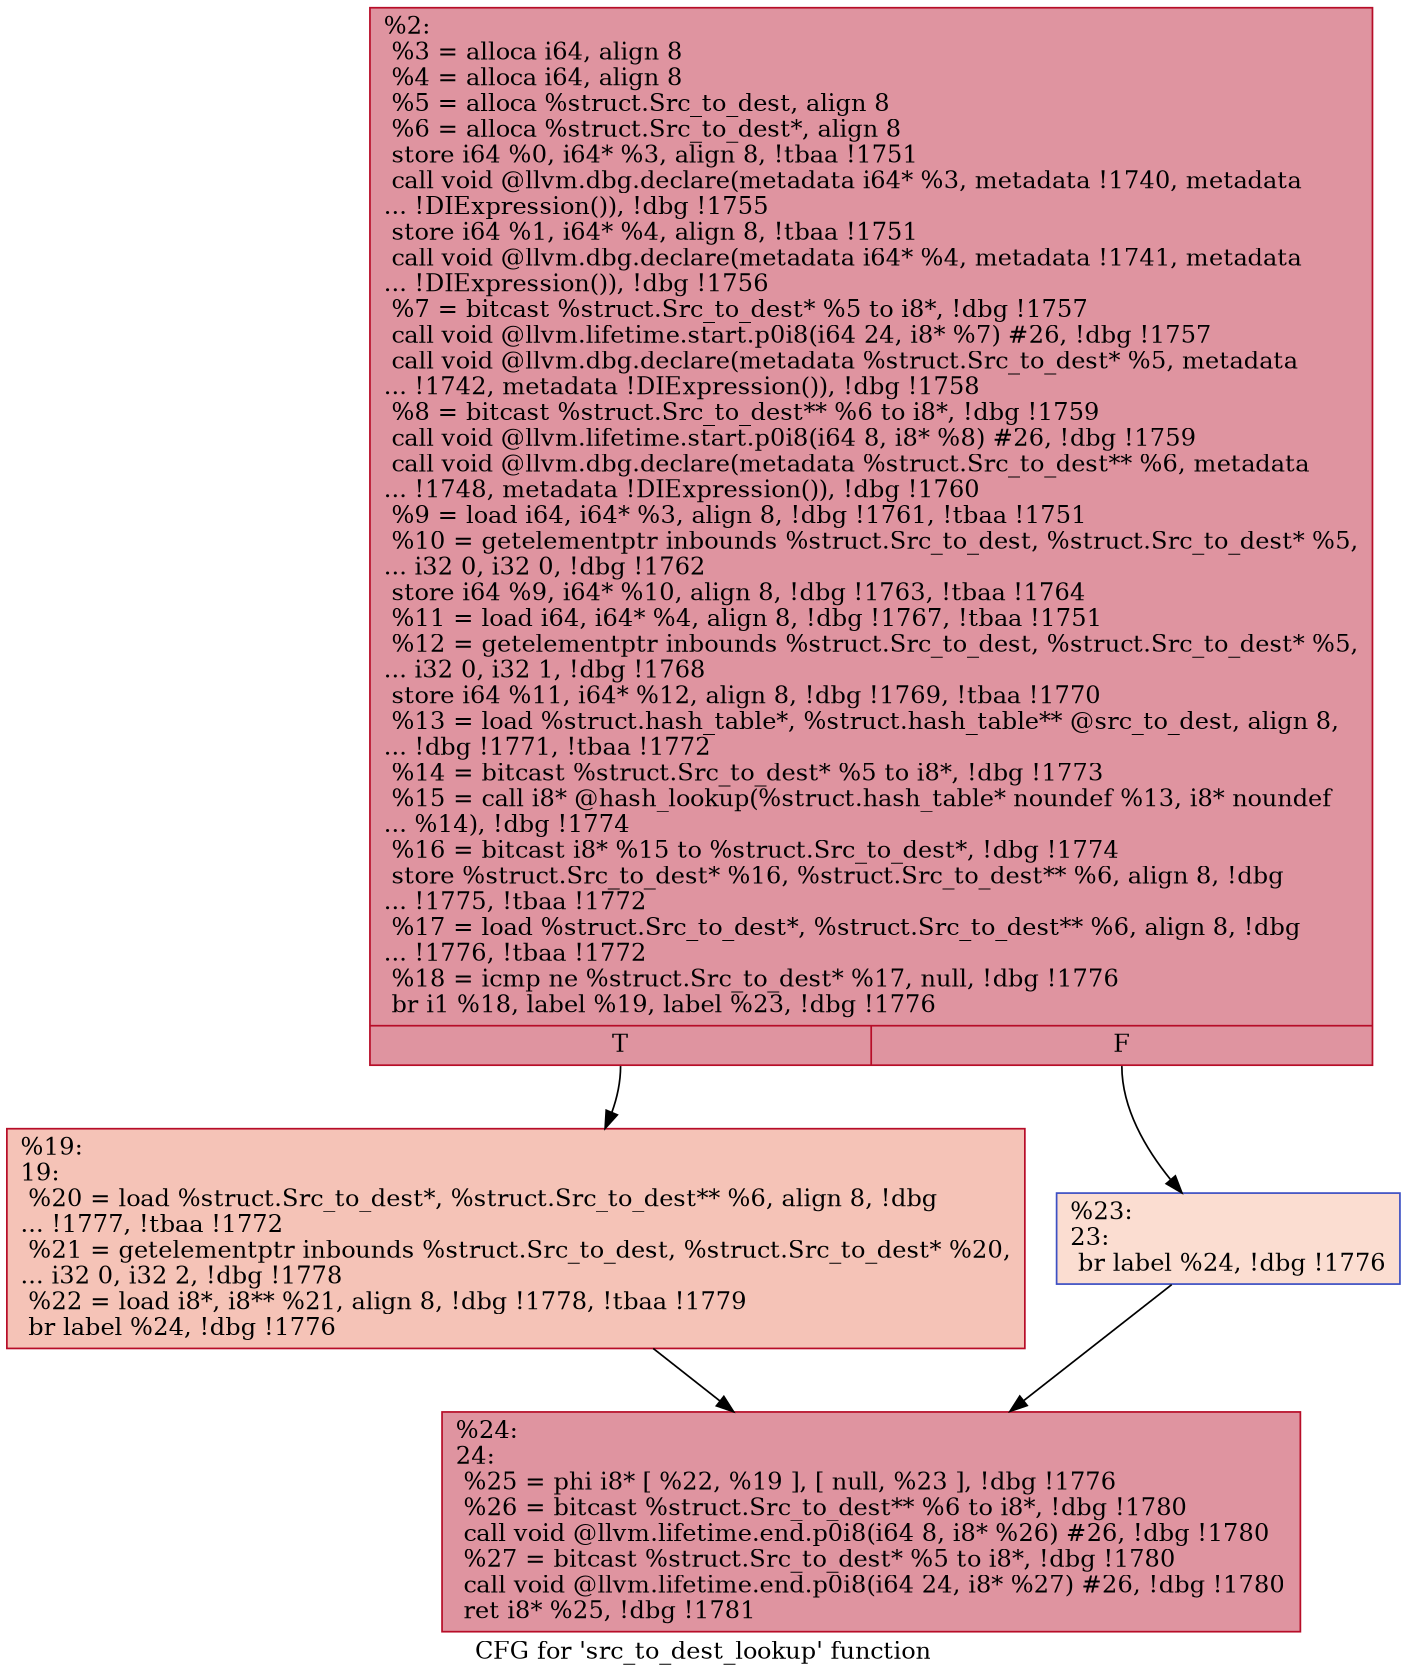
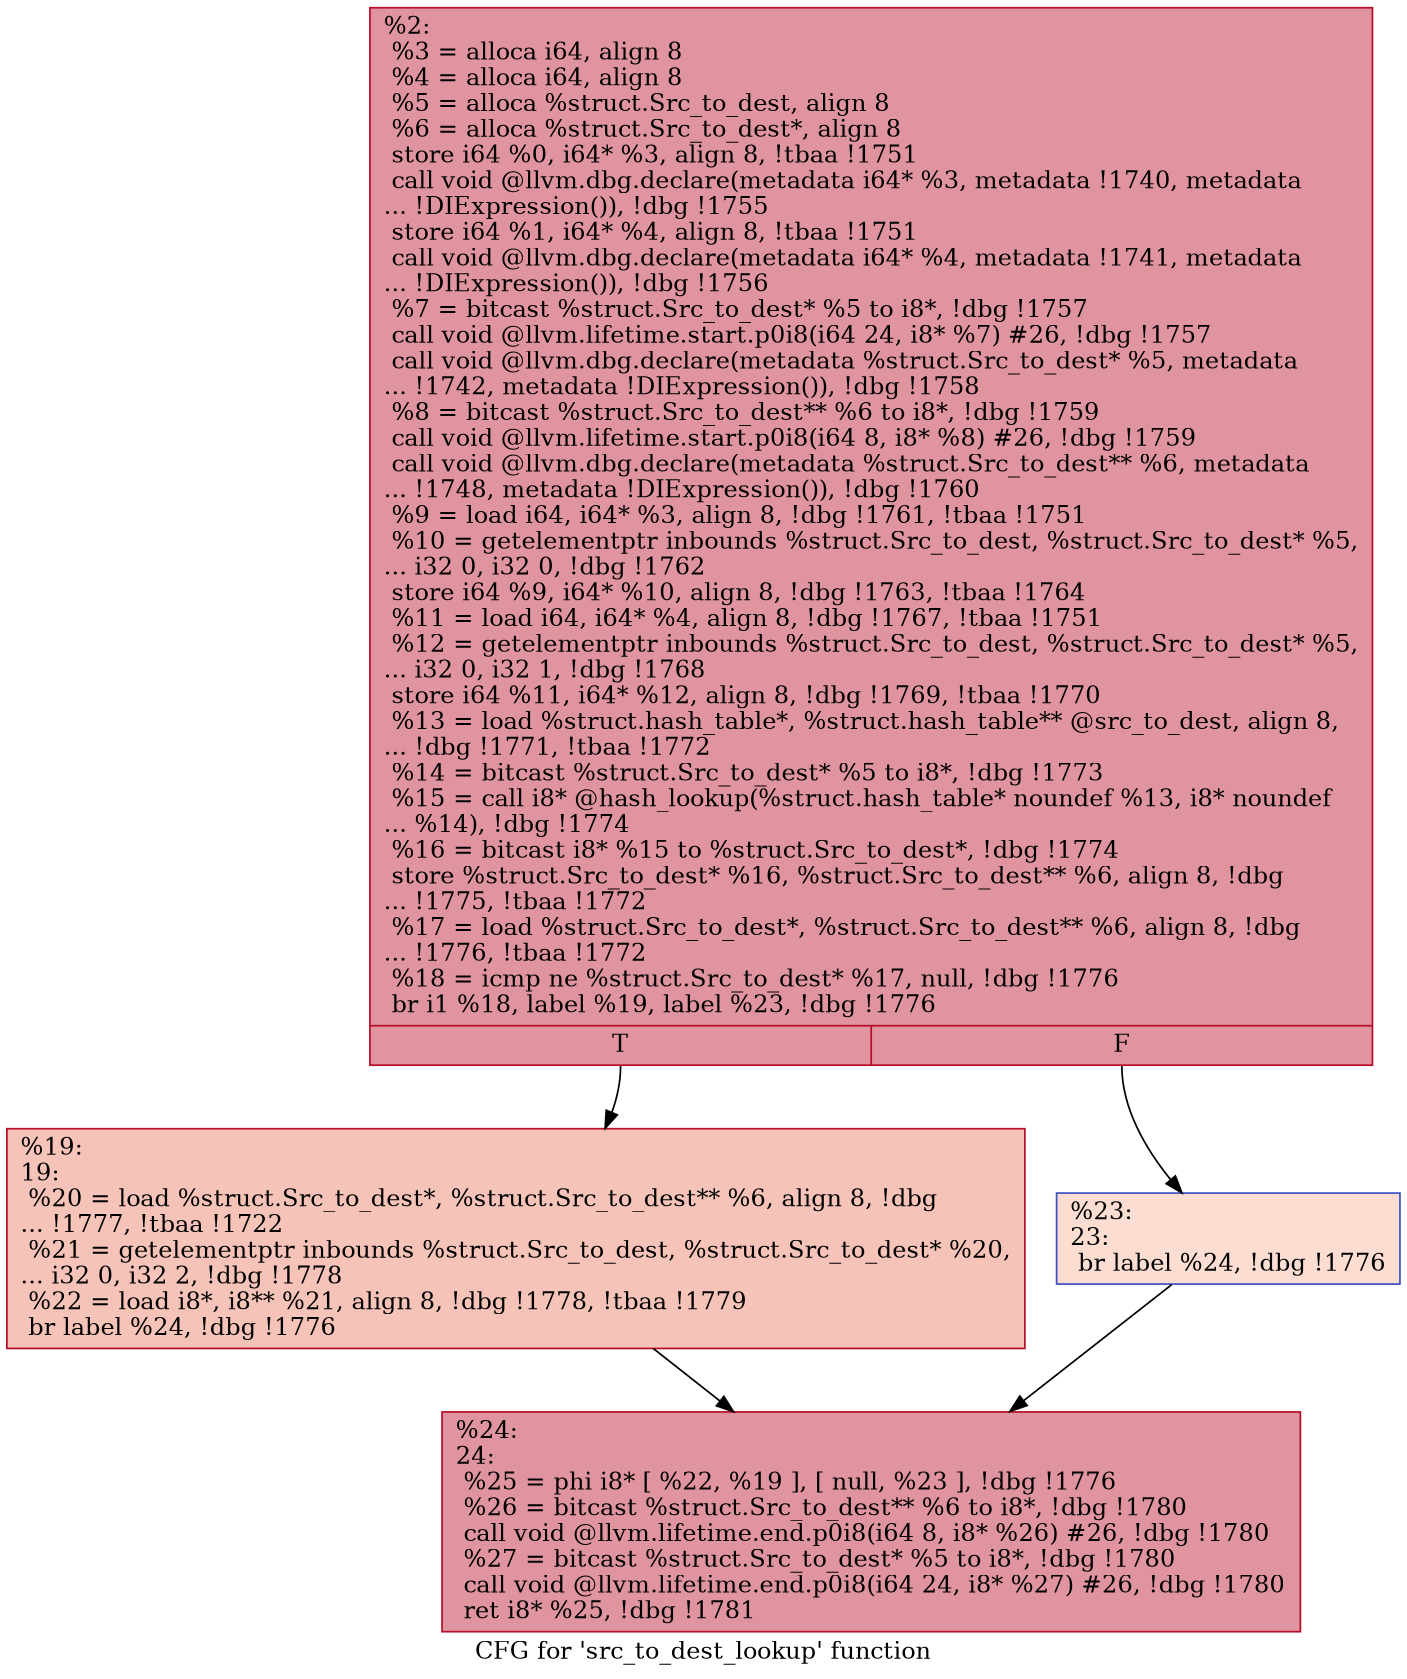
(153, 1225) -> (153, 1225)
